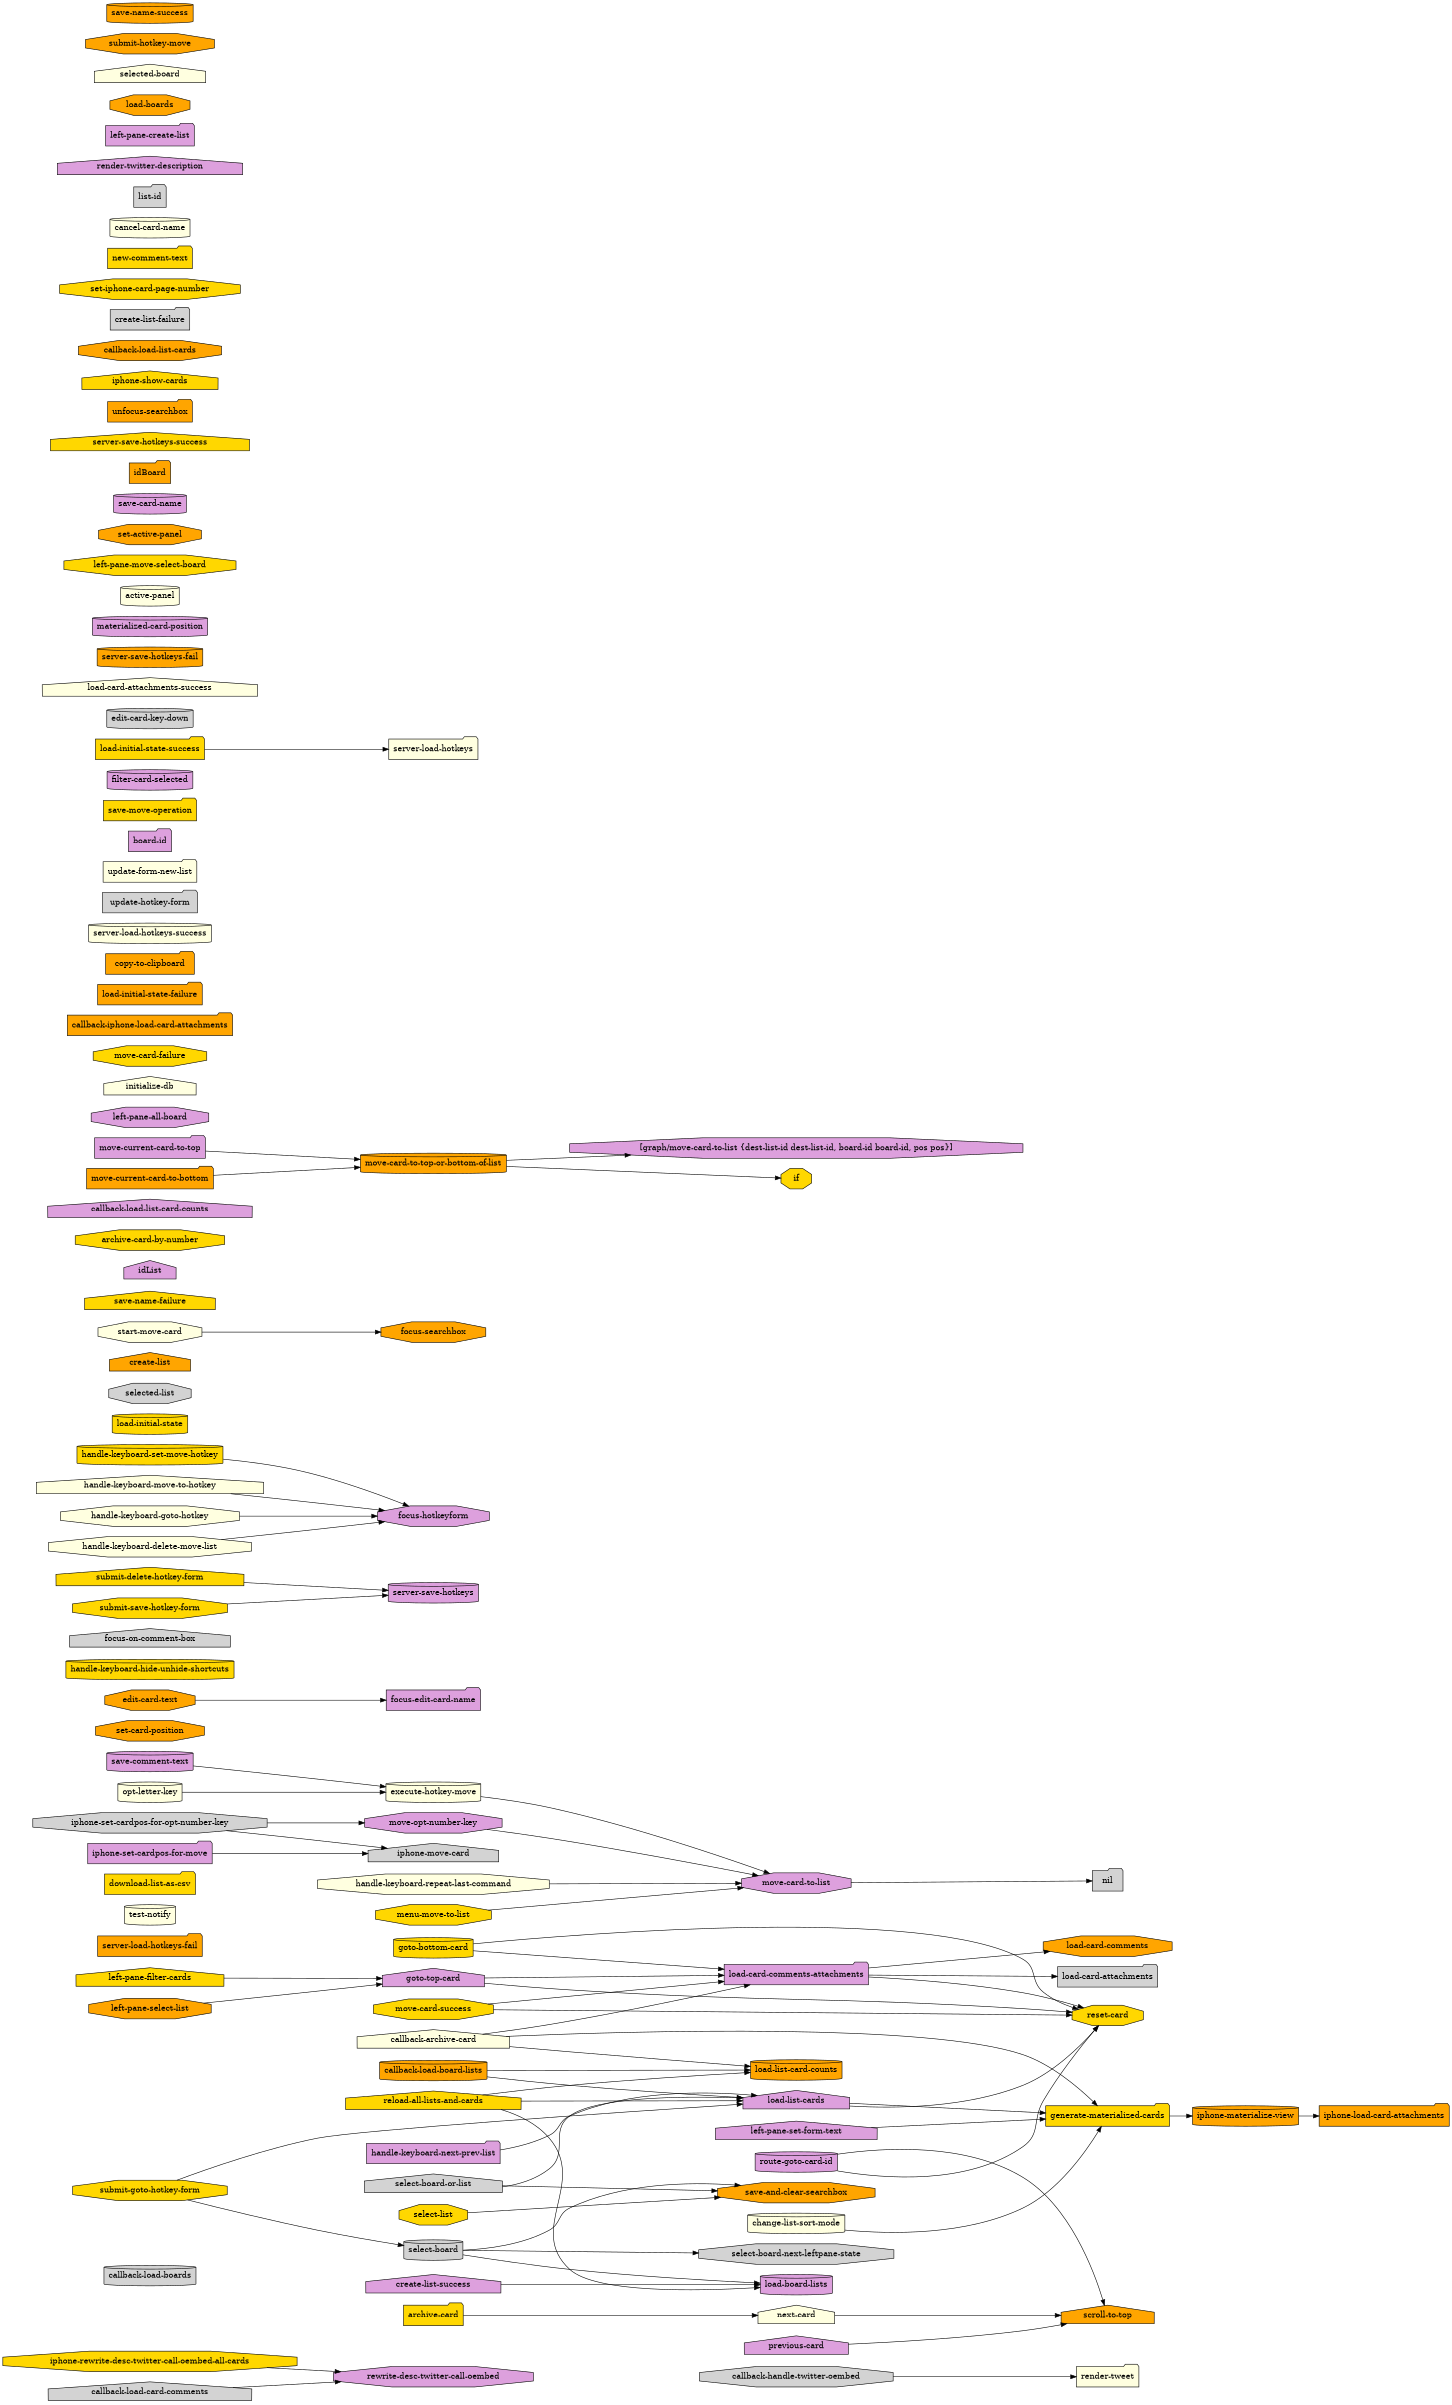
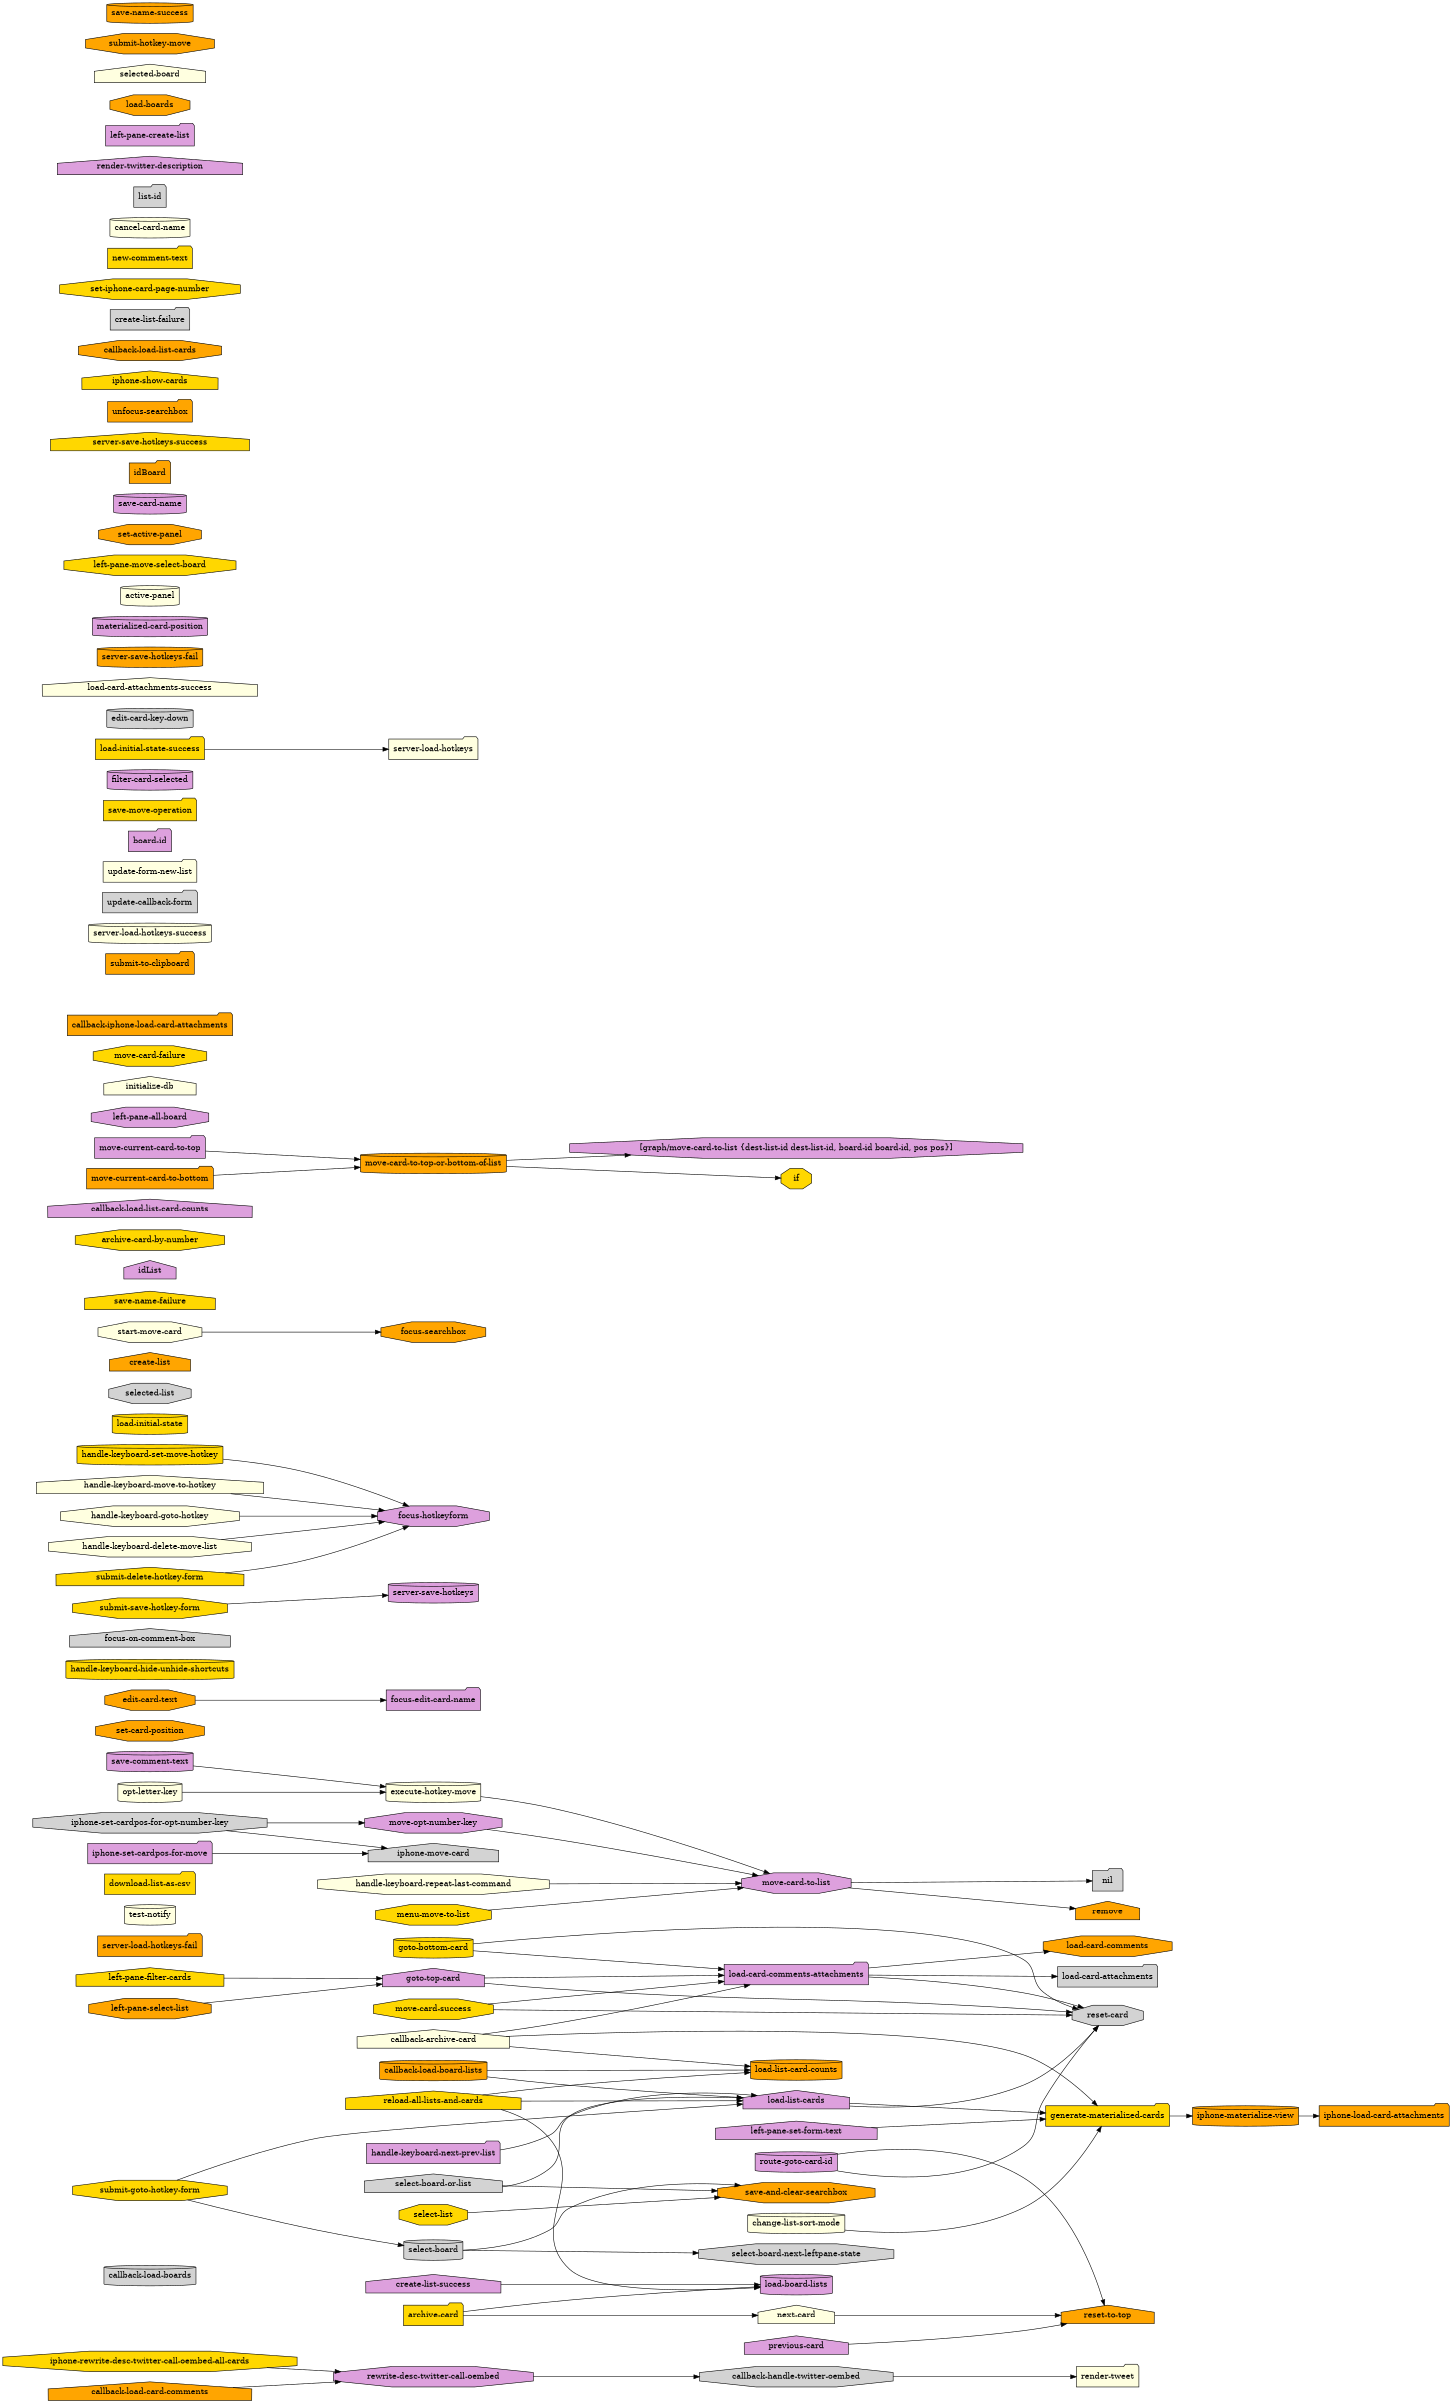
(150, 903) -> (150, 903)
(150, 964) -> (150, 964)
(150, 995) -> none
(313, 1586) -> (316, 1557)
none -> (1108, 1912)
(1108, 2015) -> (1108, 2015)
(608, 2273) -> (609, 2297)
(1108, 2315) -> (1108, 2315)
none -> (614, 2377)
(150, 2392) -> (150, 2392)
